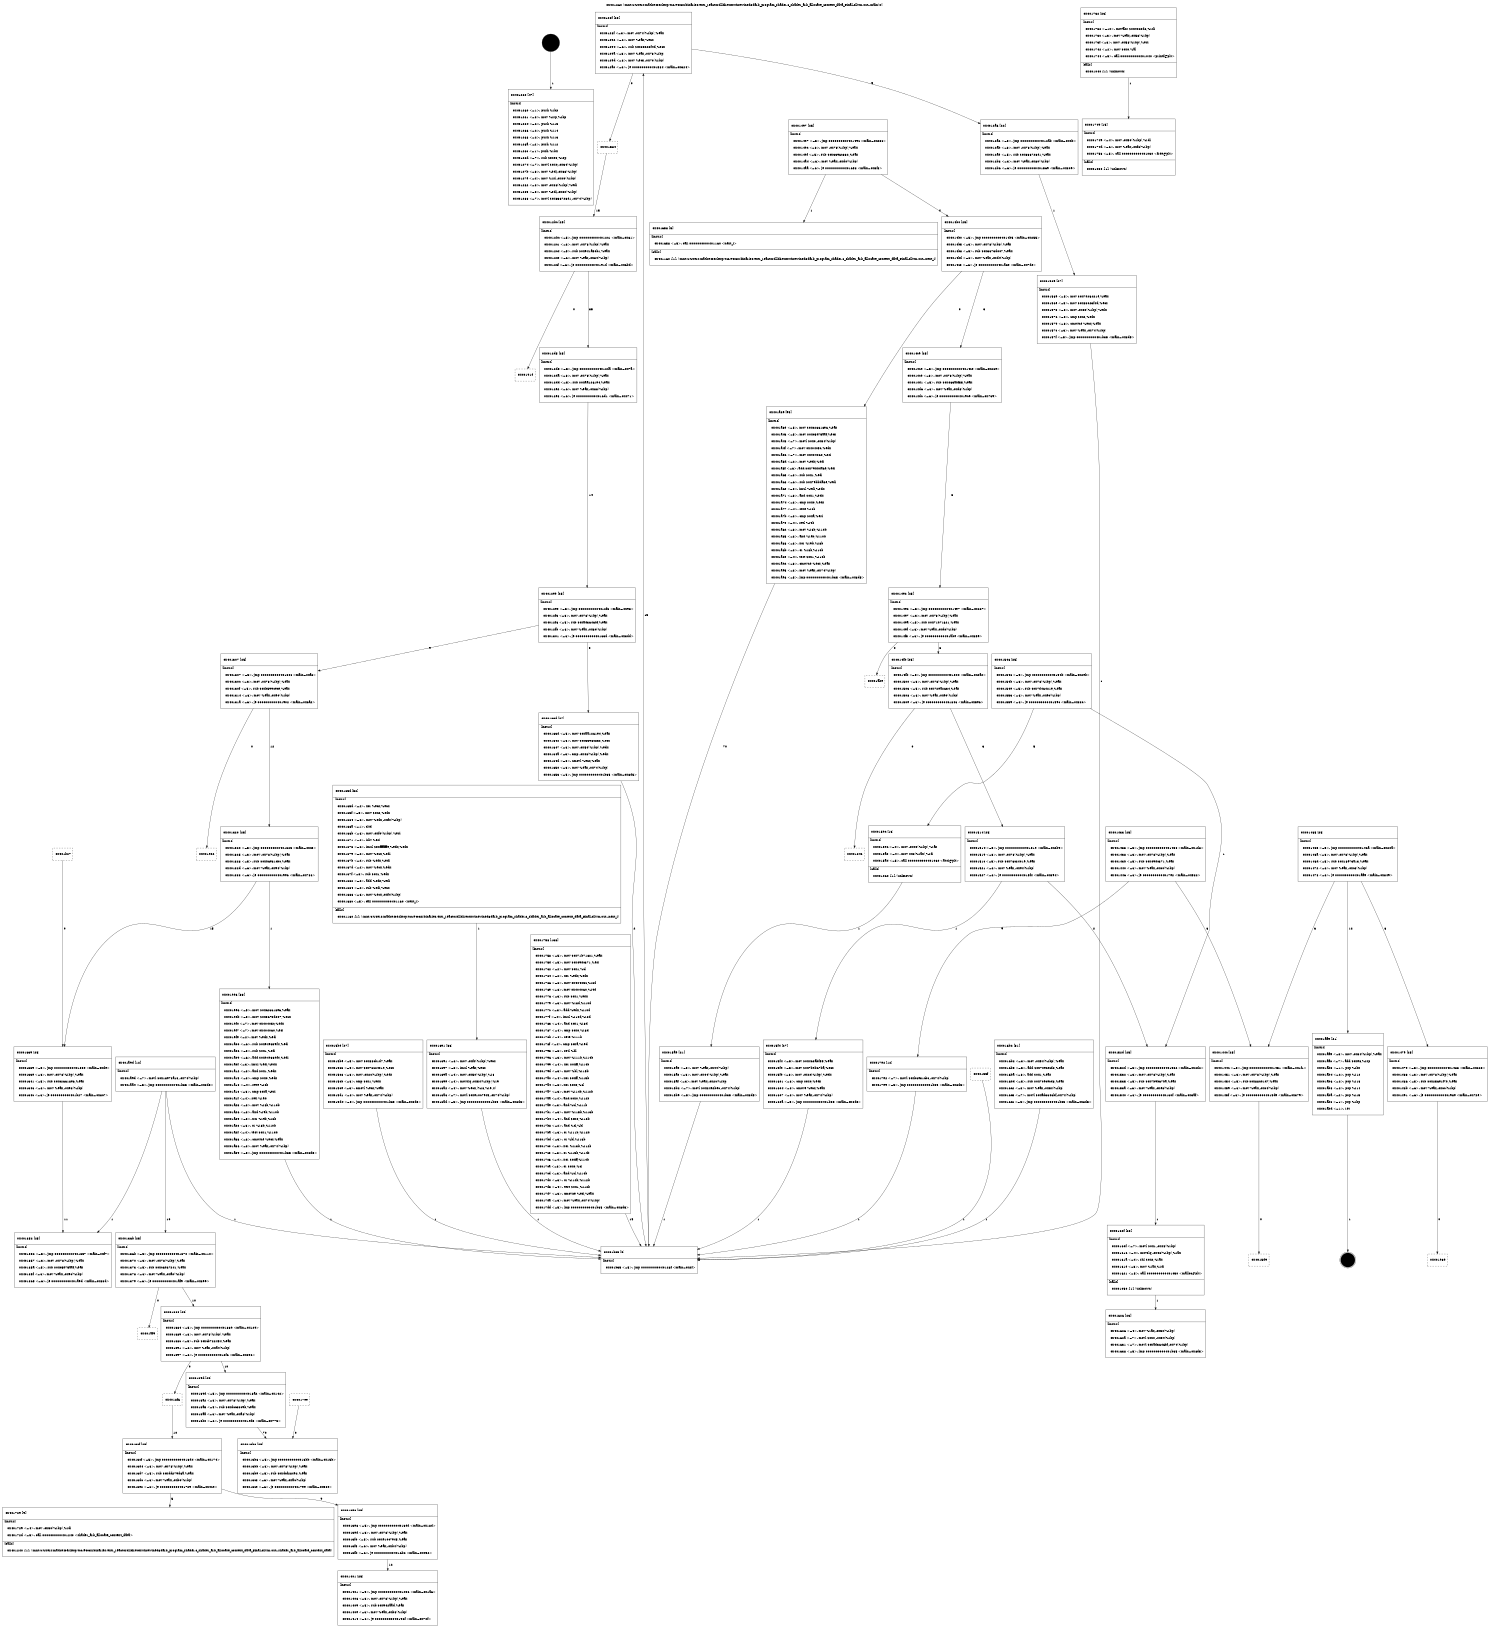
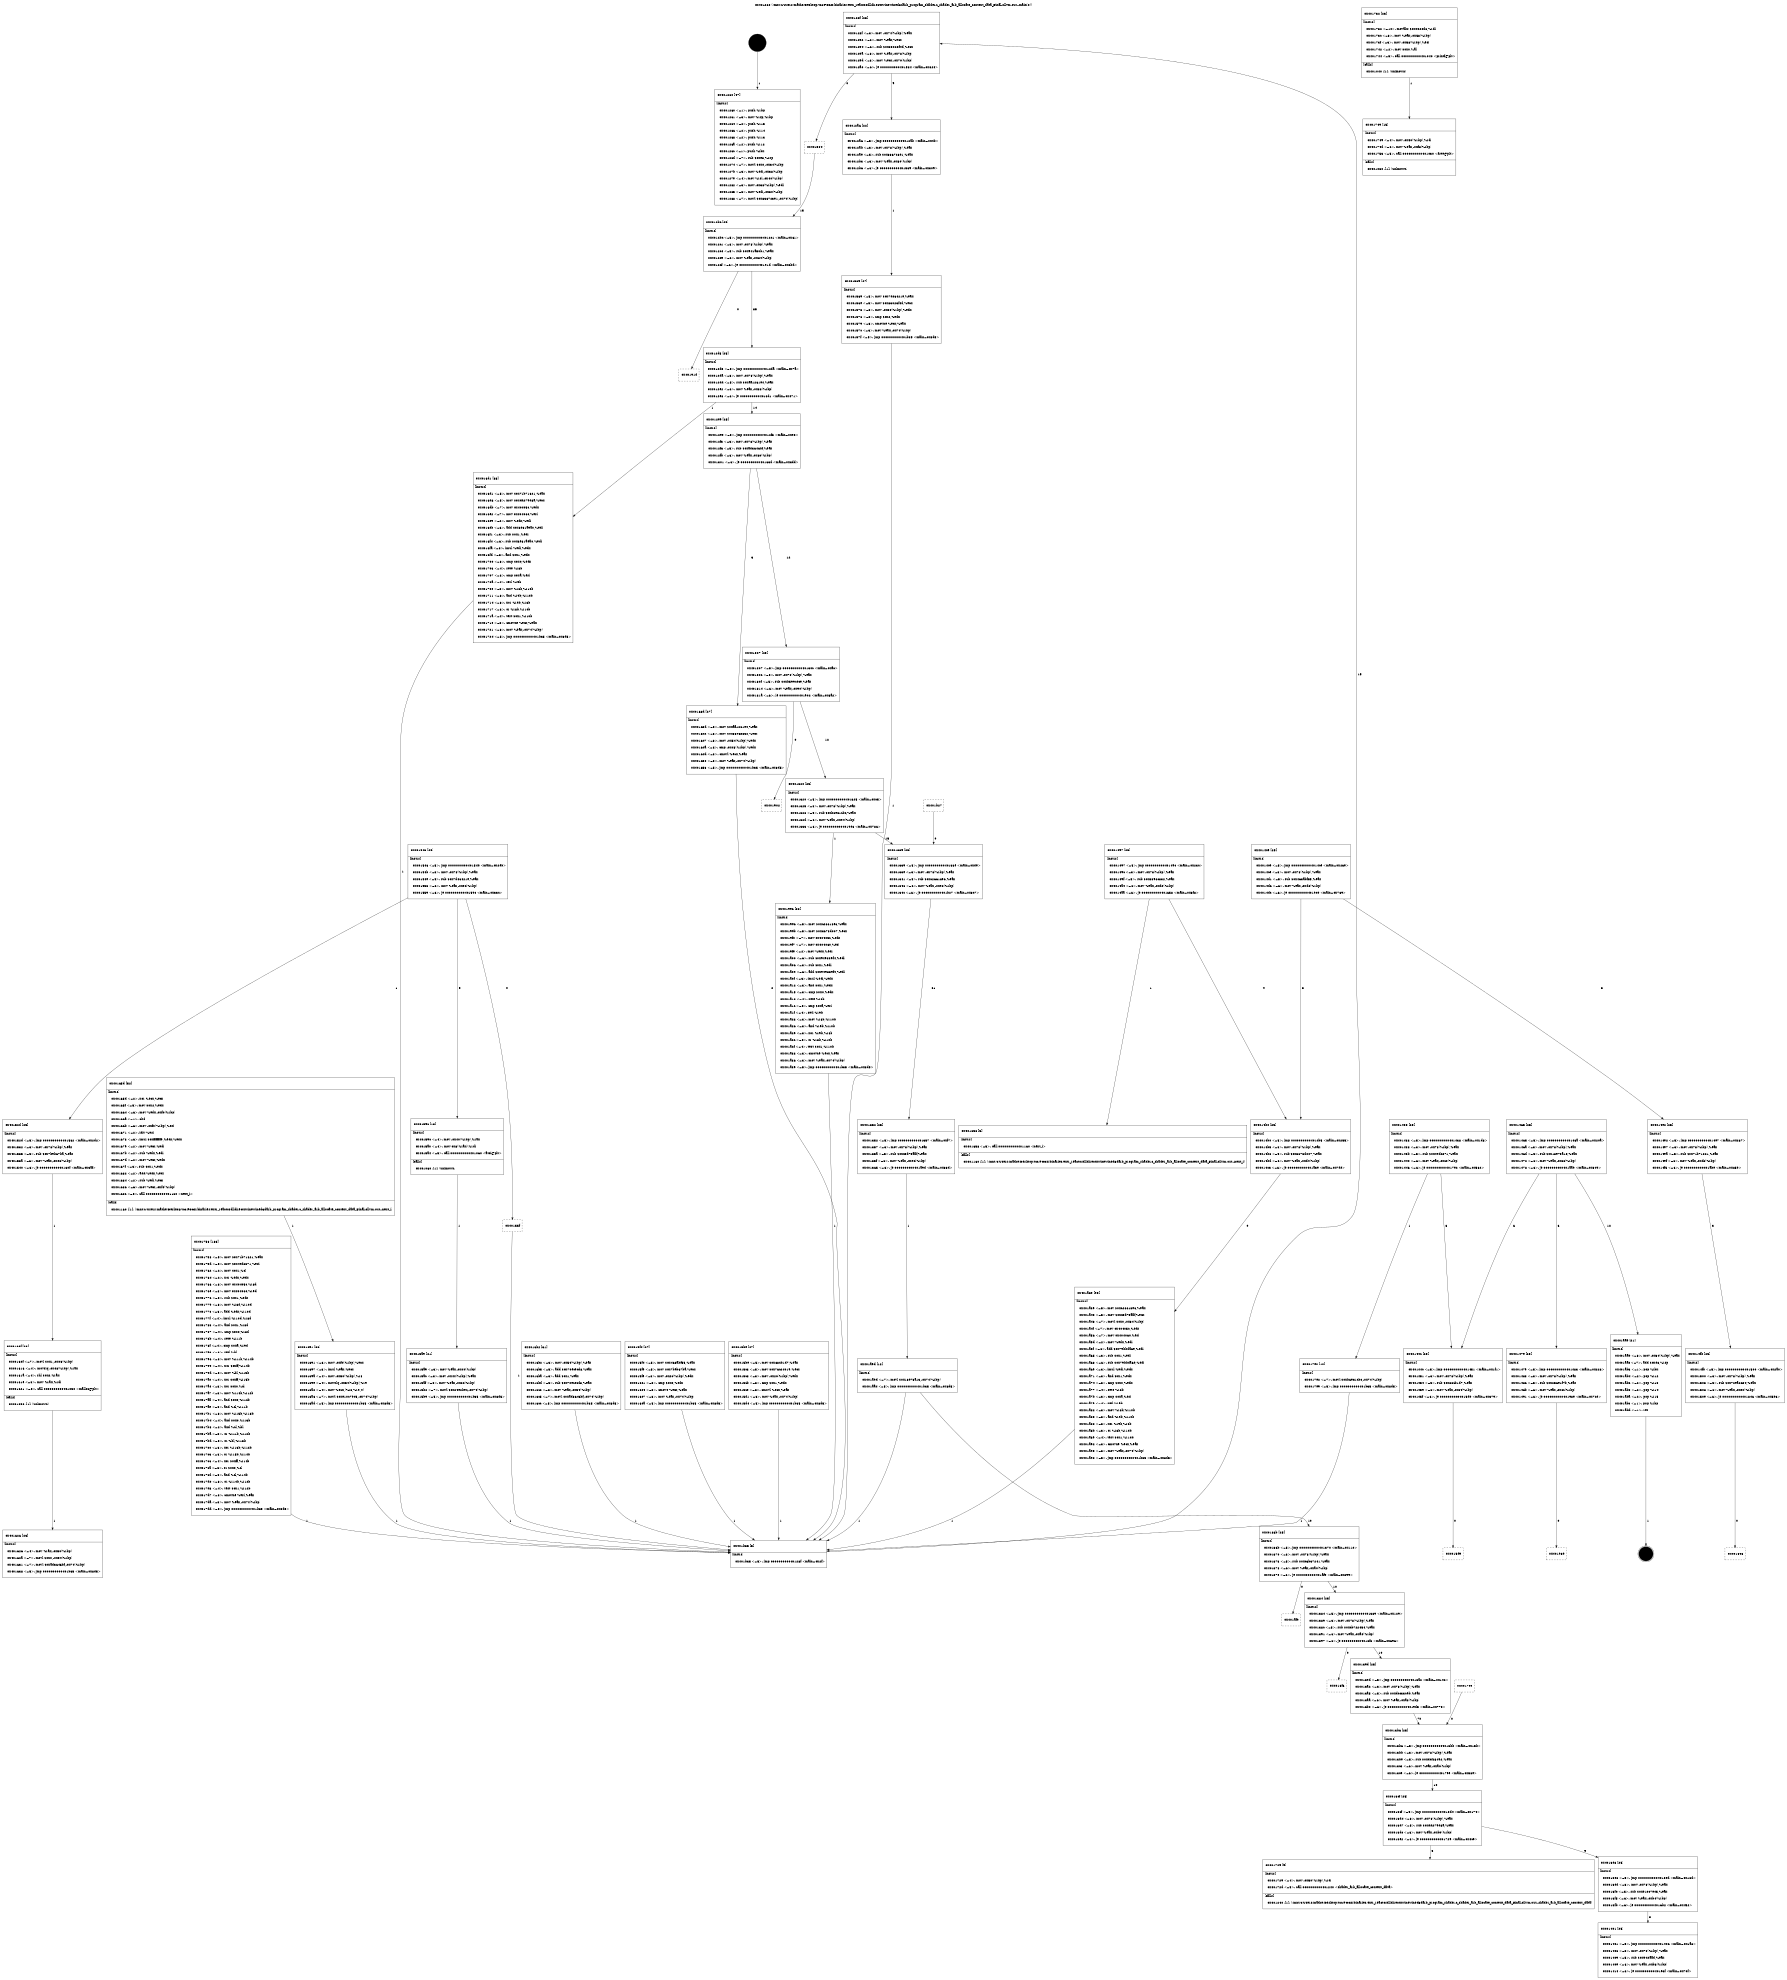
(972, 308) -> (1301, 1008)
none -> (523, 558)
(430, 648) -> (788, 558)
(875, 681) -> none
(724, 747) -> (952, 1521)
(1015, 854) -> none
(1002, 929) -> (1409, 1226)
none -> (502, 1056)
(139, 1165) -> (907, 1265)
(66, 1219) -> (933, 988)
(631, 1219) -> (306, 1521)
(172, 1421) -> (1432, 1784)
(390, 1565) -> (1649, 1917)
